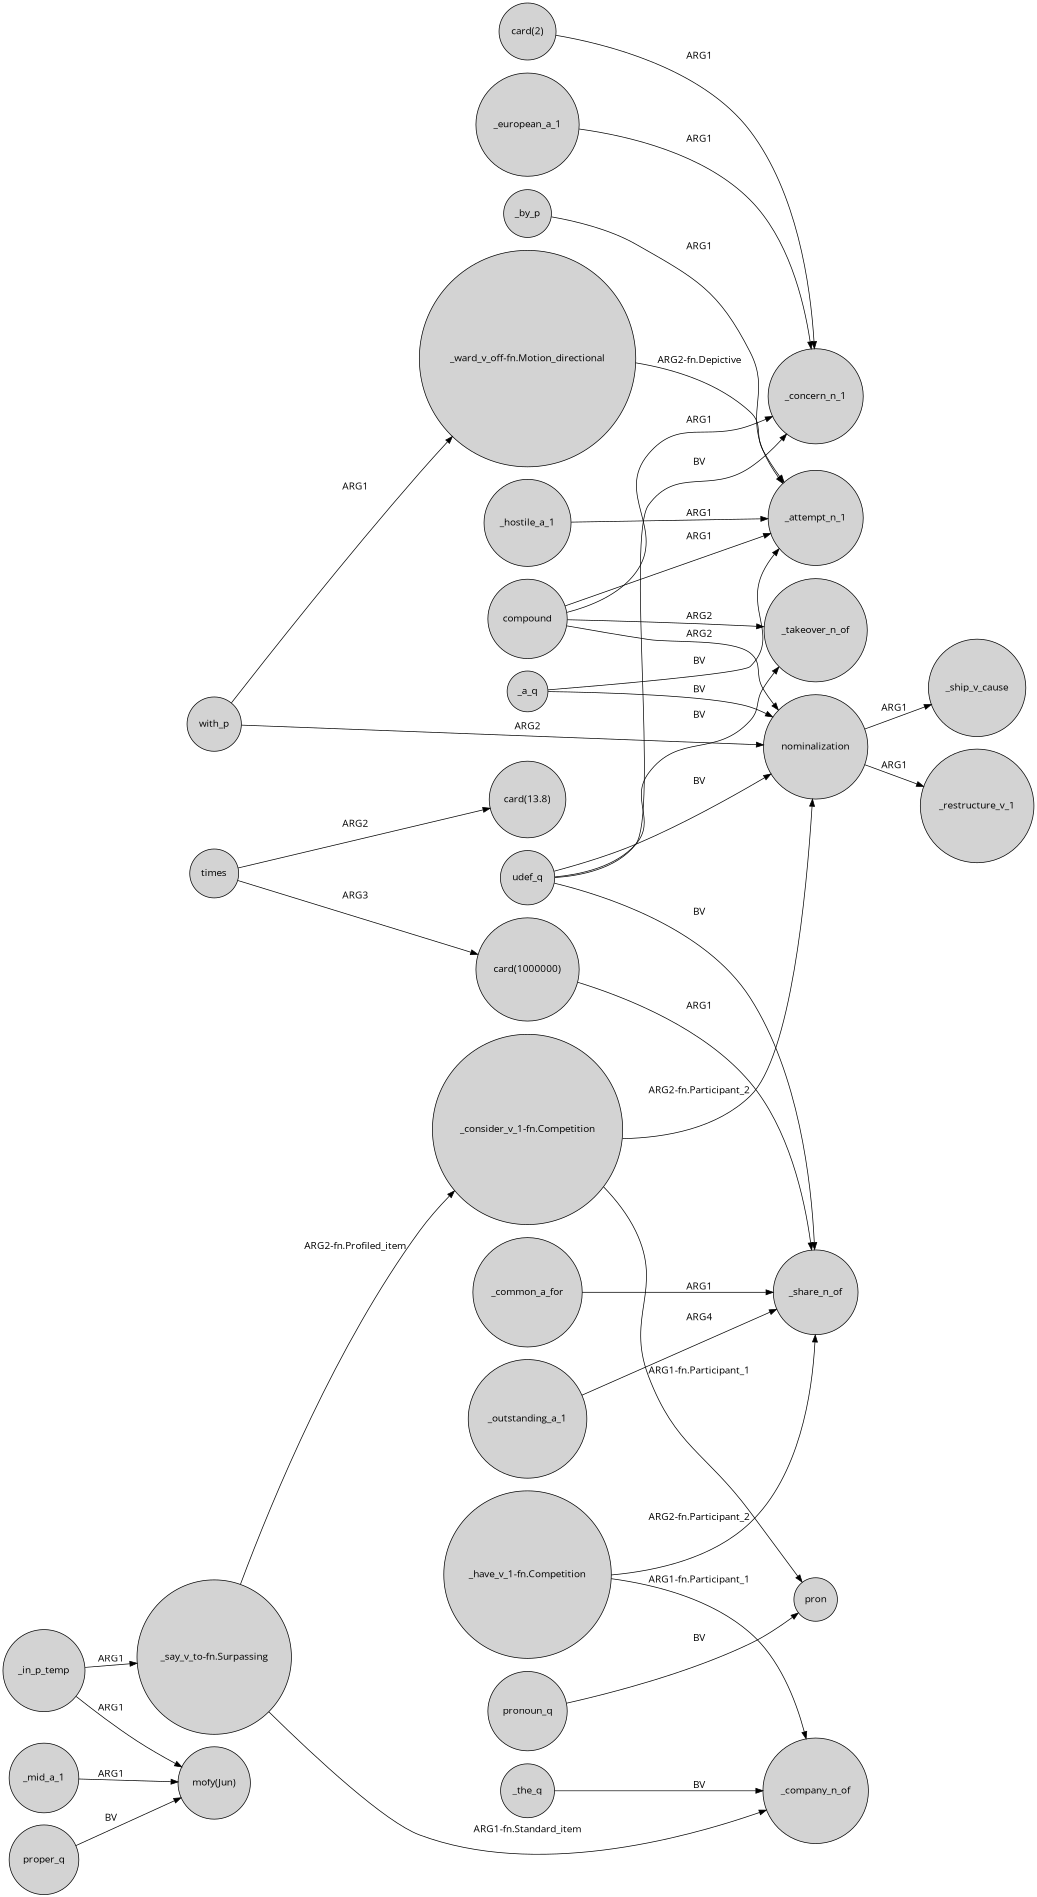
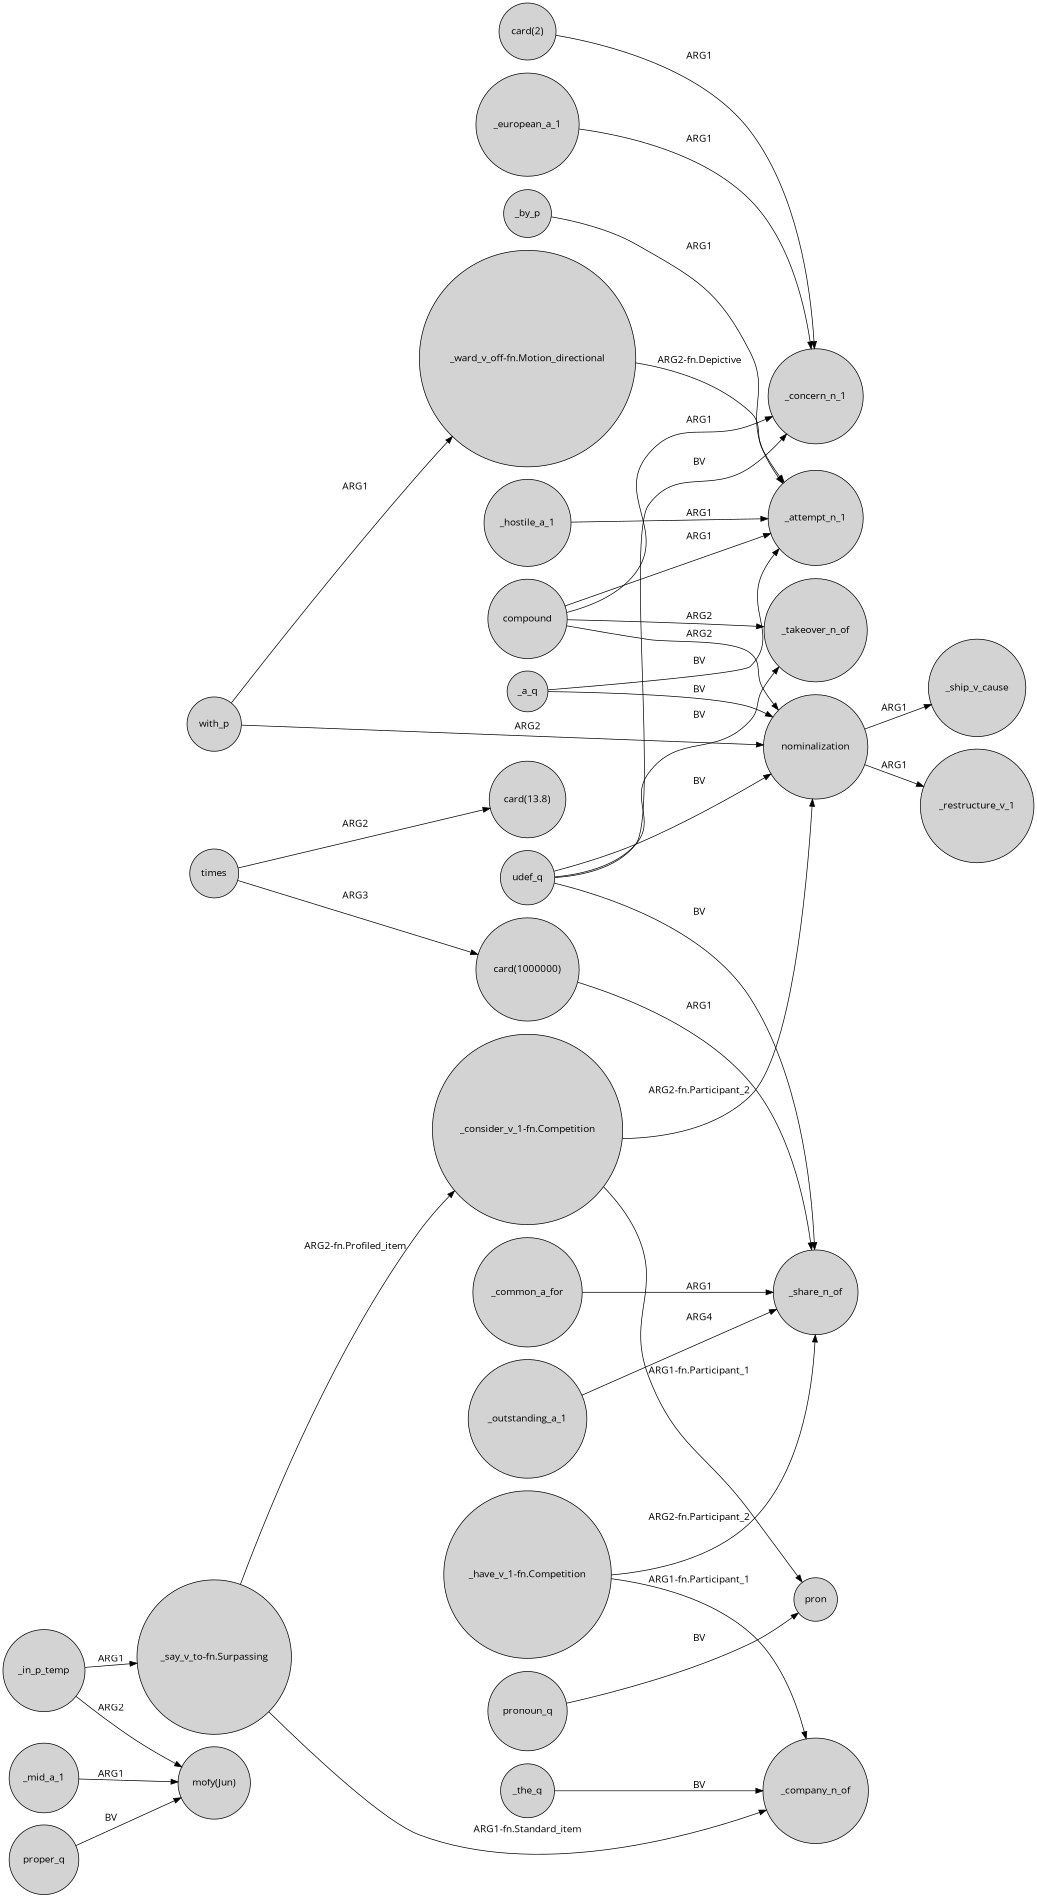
(111, 1708) -> (111, 1708)
